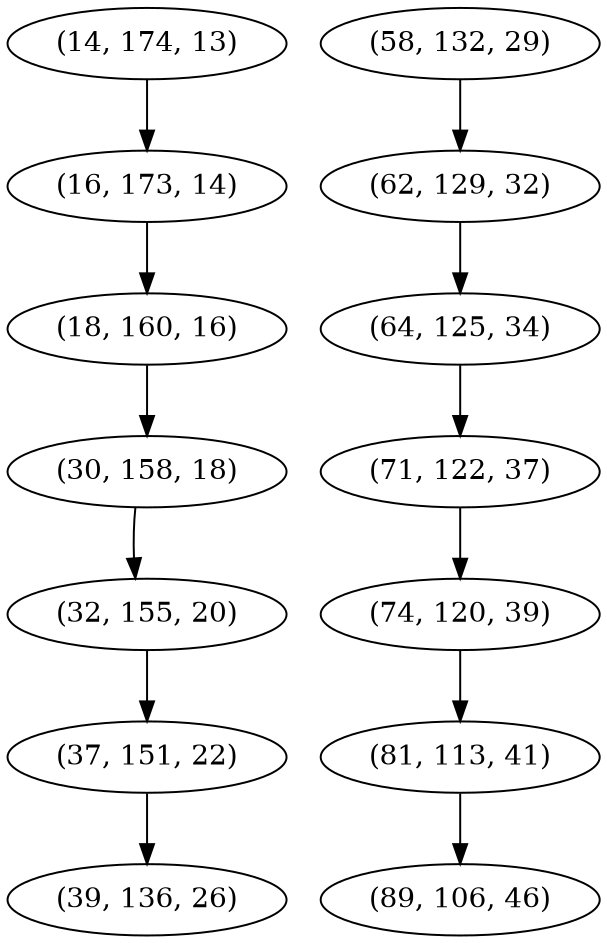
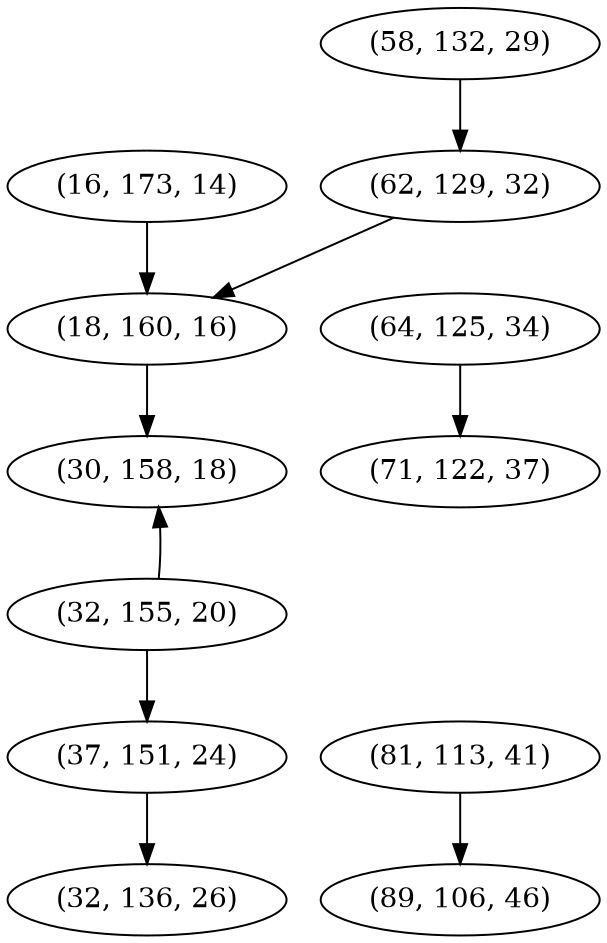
(147, 44) -> none
(460, 248) -> (313, 254)
(134, 533) -> (160, 553)
(460, 614) -> none
(147, 757) -> (147, 757)
(147, 900) -> (147, 900)
